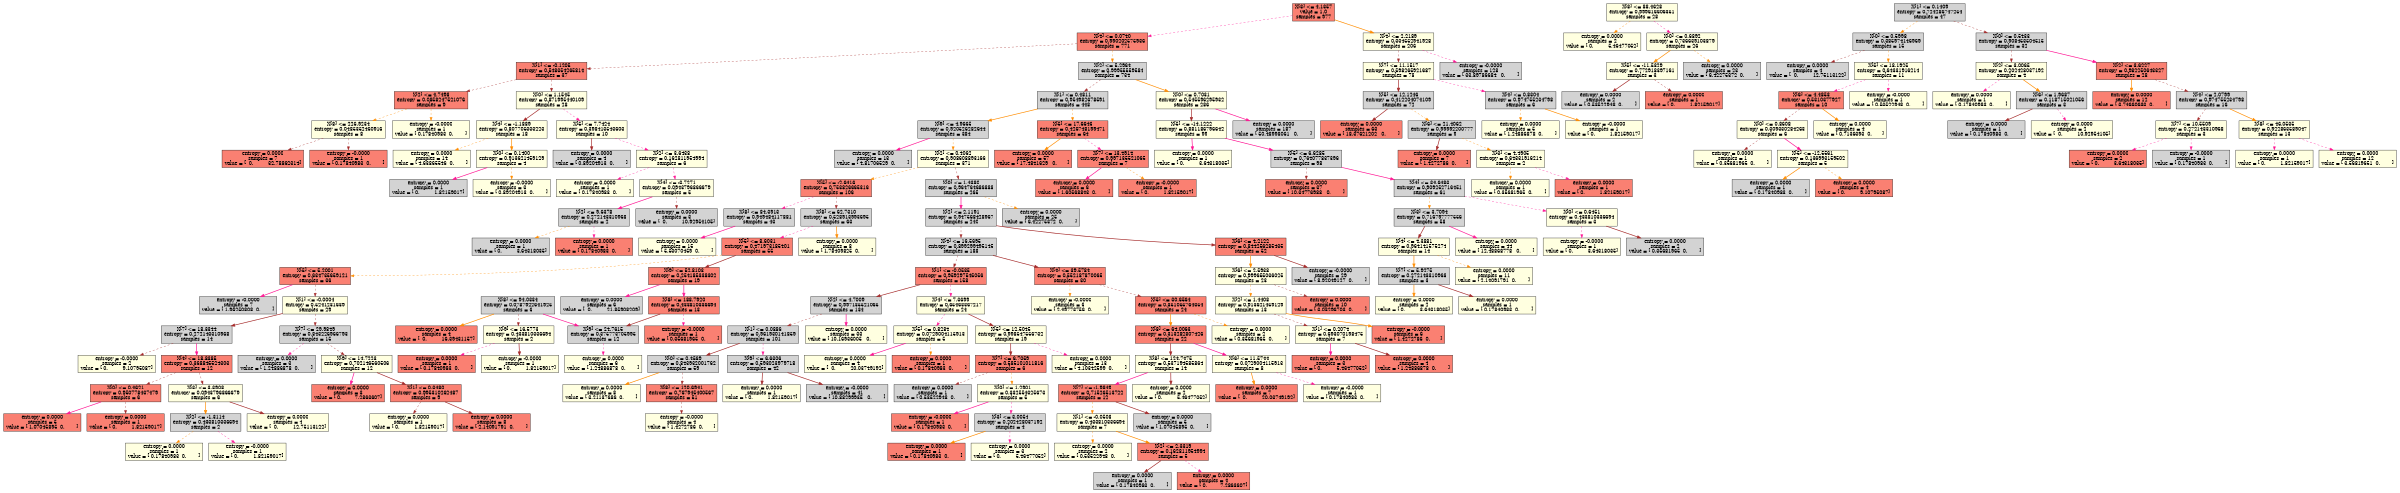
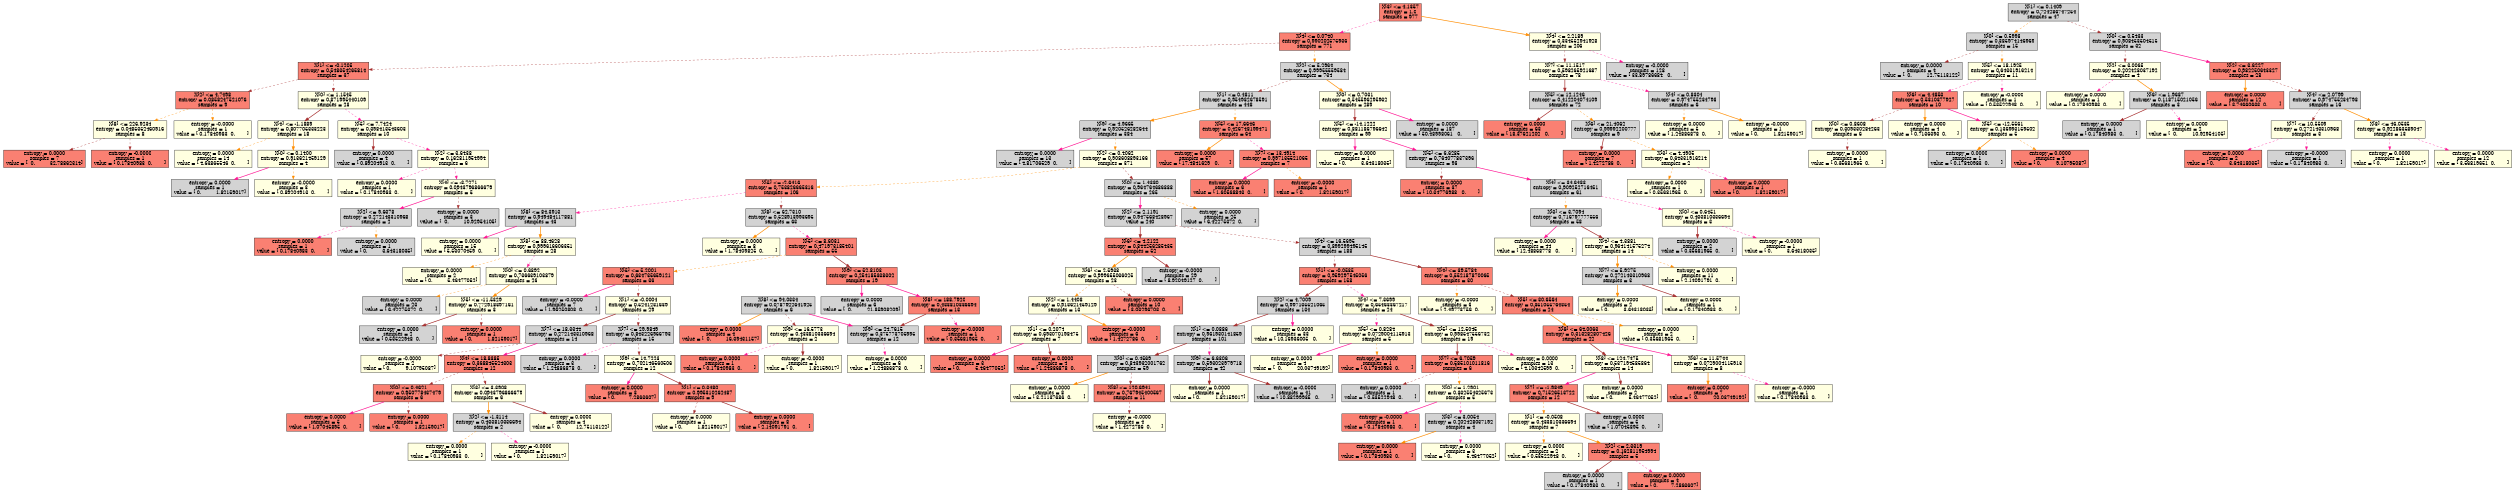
(1314, 12) -> (1400, 12)
(1191, 100) -> (1355, 100)
(1791, 143) -> (1962, 114)
(961, 217) -> (1140, 217)
none -> (540, 230)
(806, 319) -> (1253, 319)
(682, 393) -> (1129, 393)
